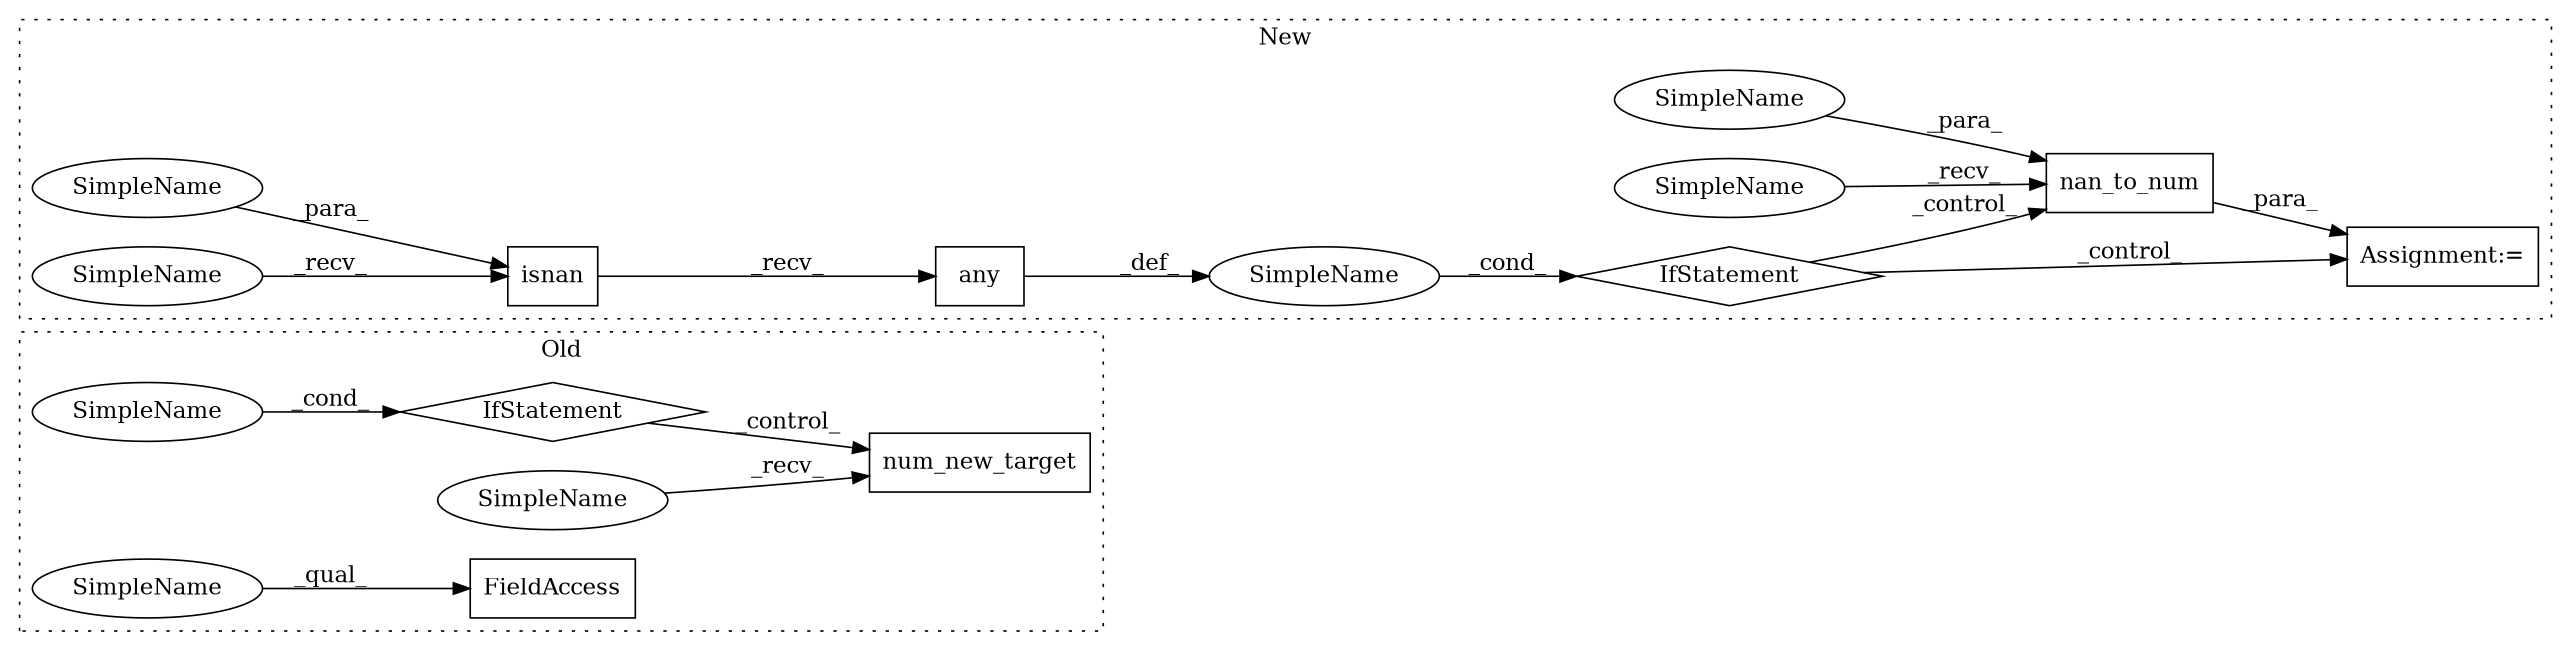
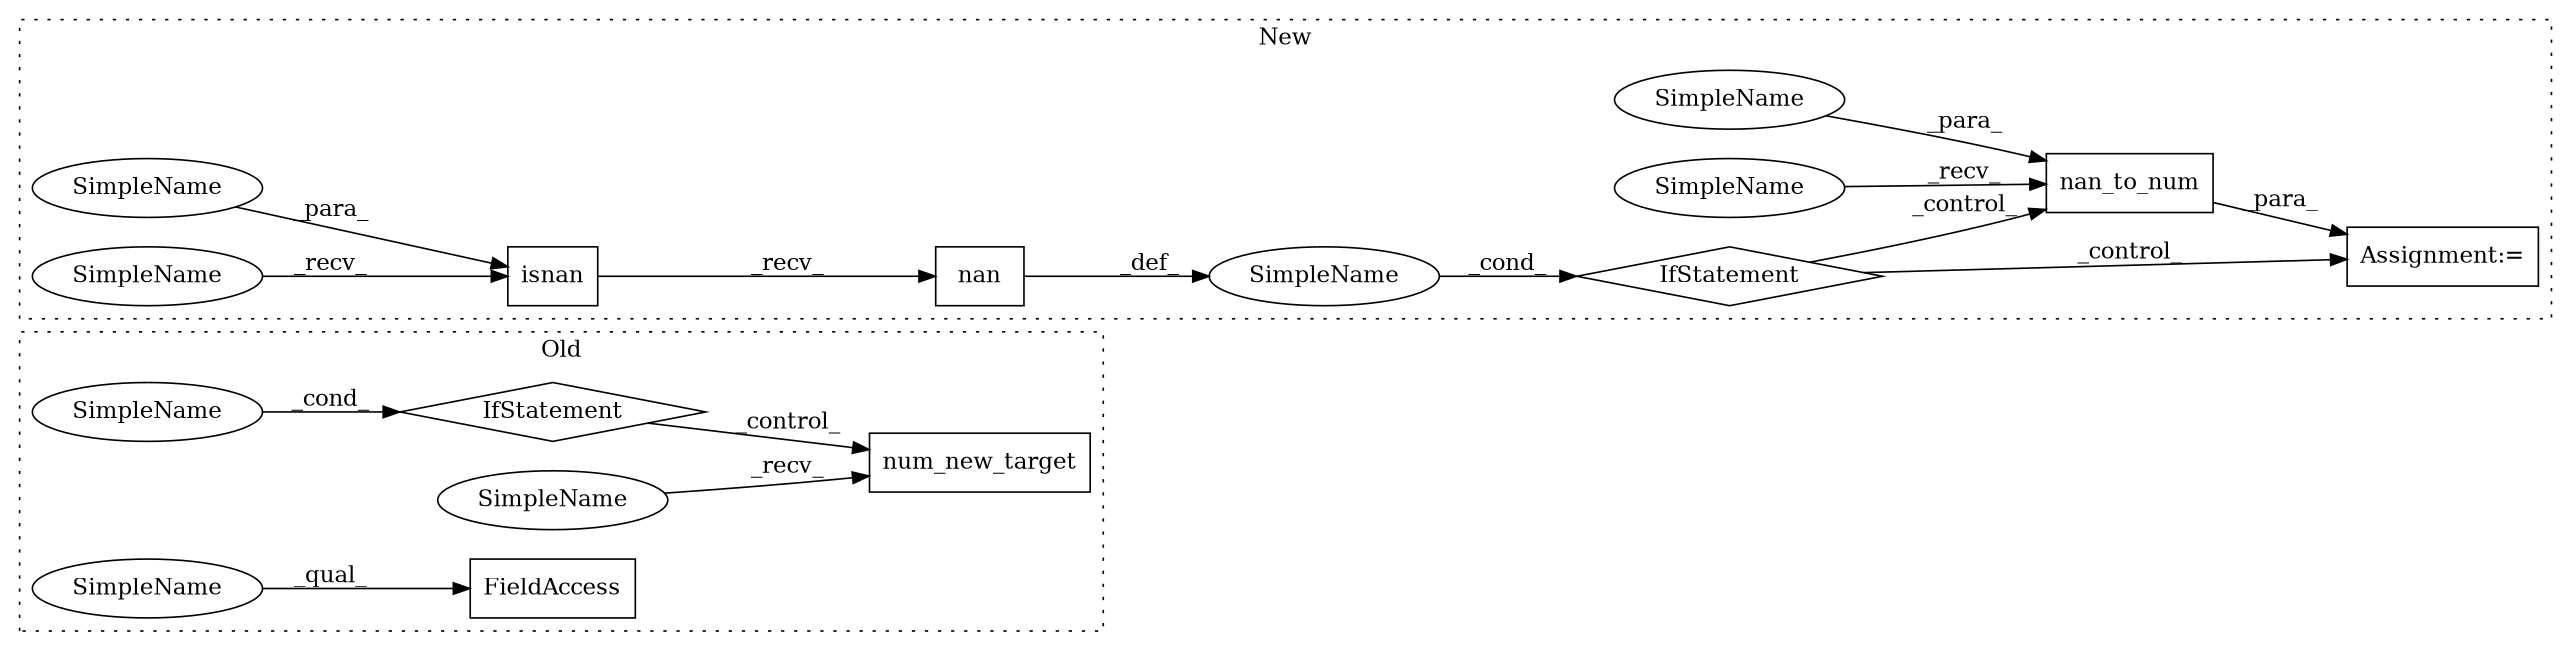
(980, 276) -> (980, 276)
